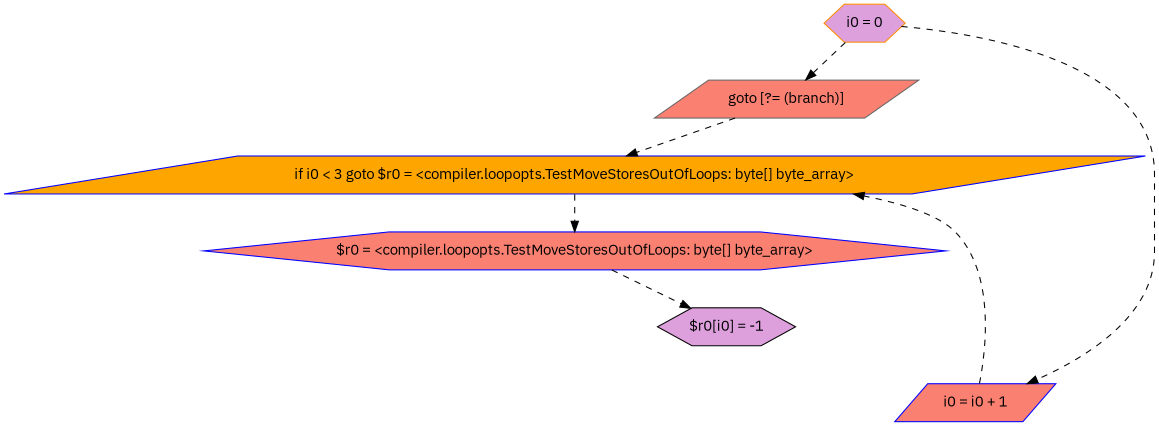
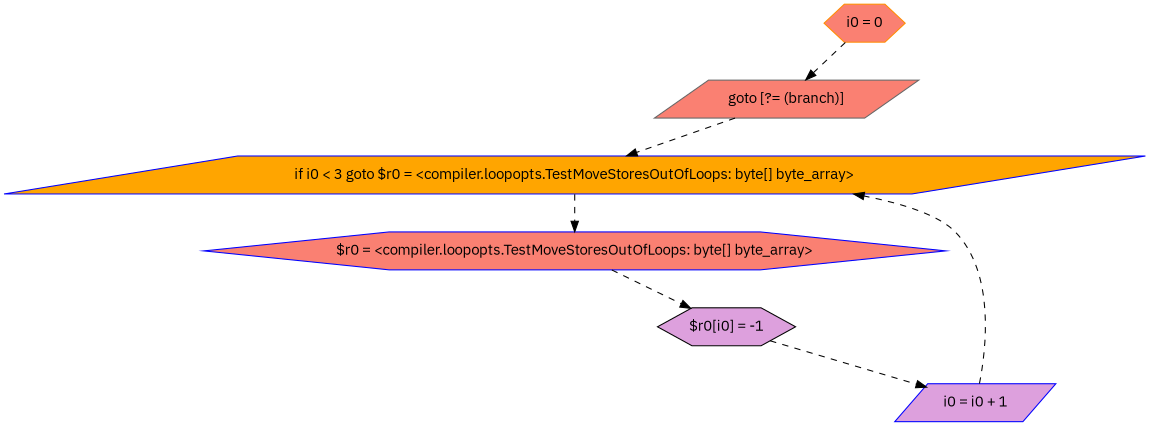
(865, 23) -> (865, 23)
(1149, 146) -> (843, 362)
(975, 403) -> (975, 403)
